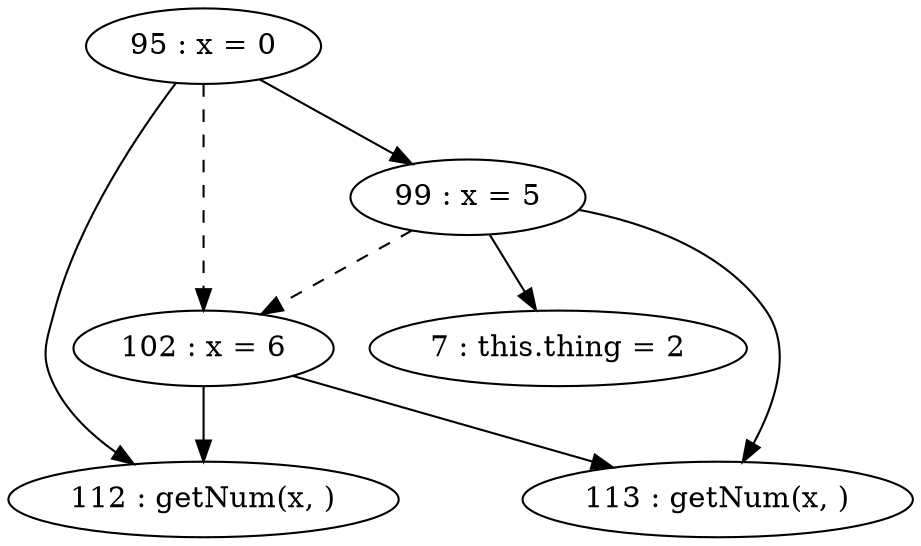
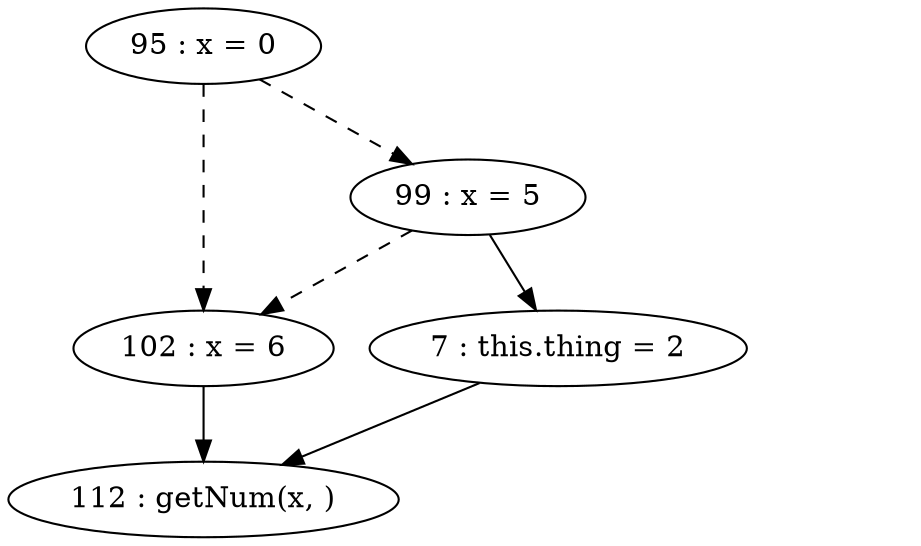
(326, 117) -> (326, 117)
(69, 268) -> (391, 420)
(718, 499) -> none
